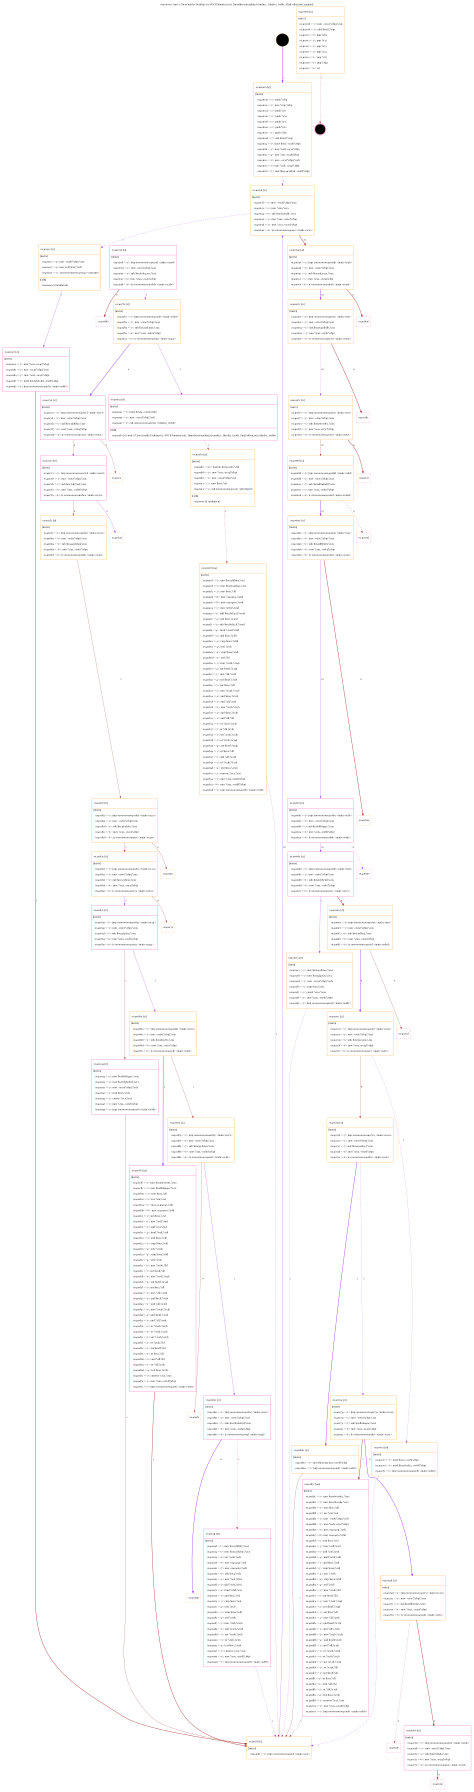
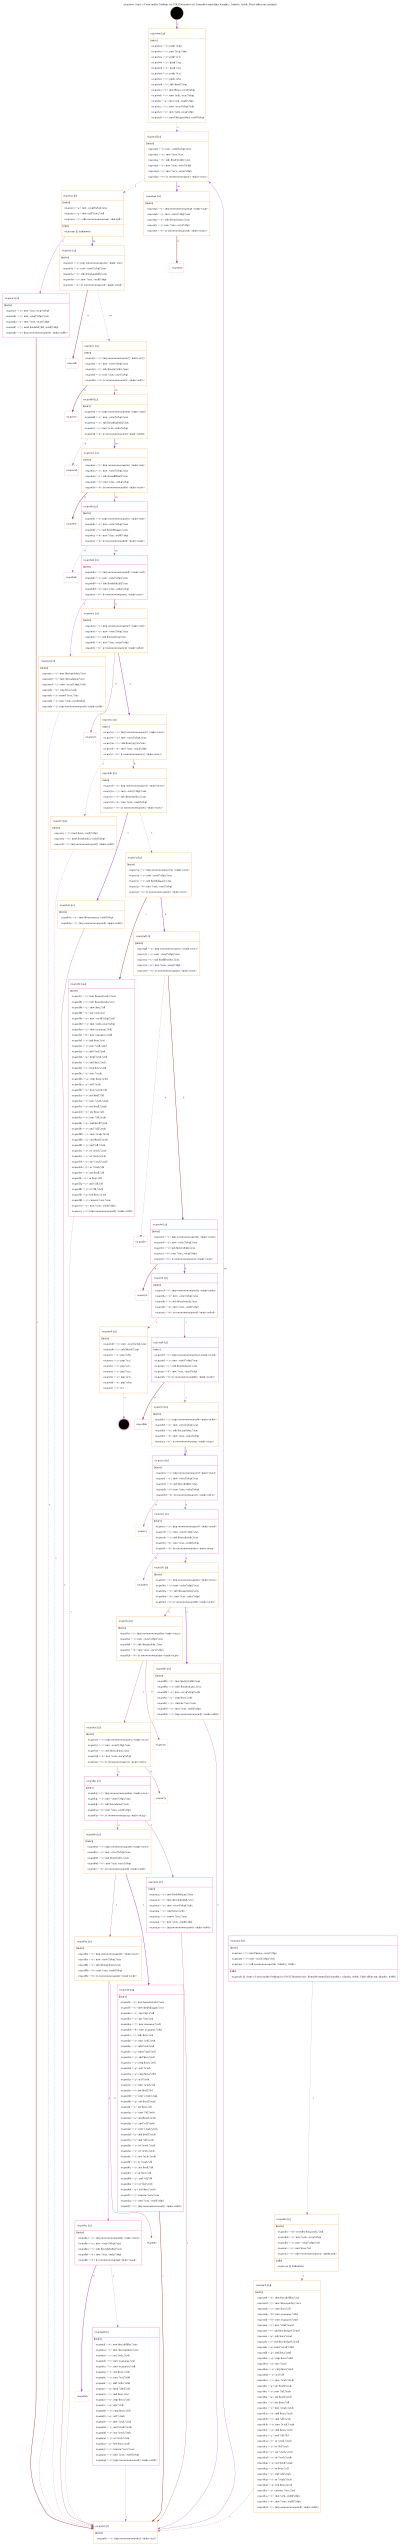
(302, 239) -> (177, 186)
(321, 294) -> (92, 240)
(169, 368) -> none
none -> (185, 1295)
none -> (187, 1692)
